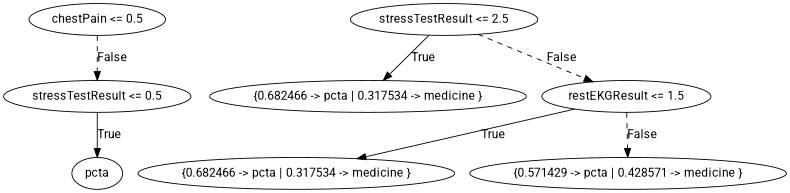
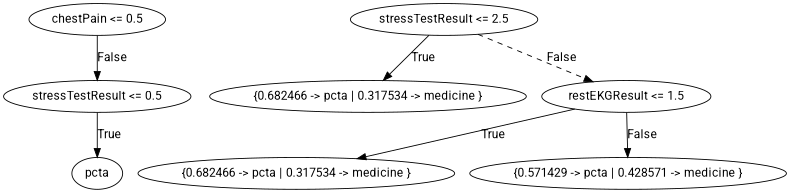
(97, 54) -> (97, 54)
(627, 130) -> (627, 130)
